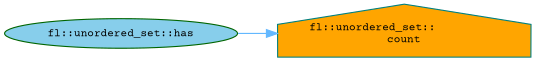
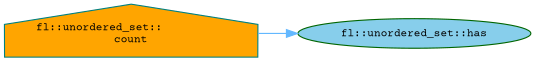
(252, 33) -> (272, 33)
